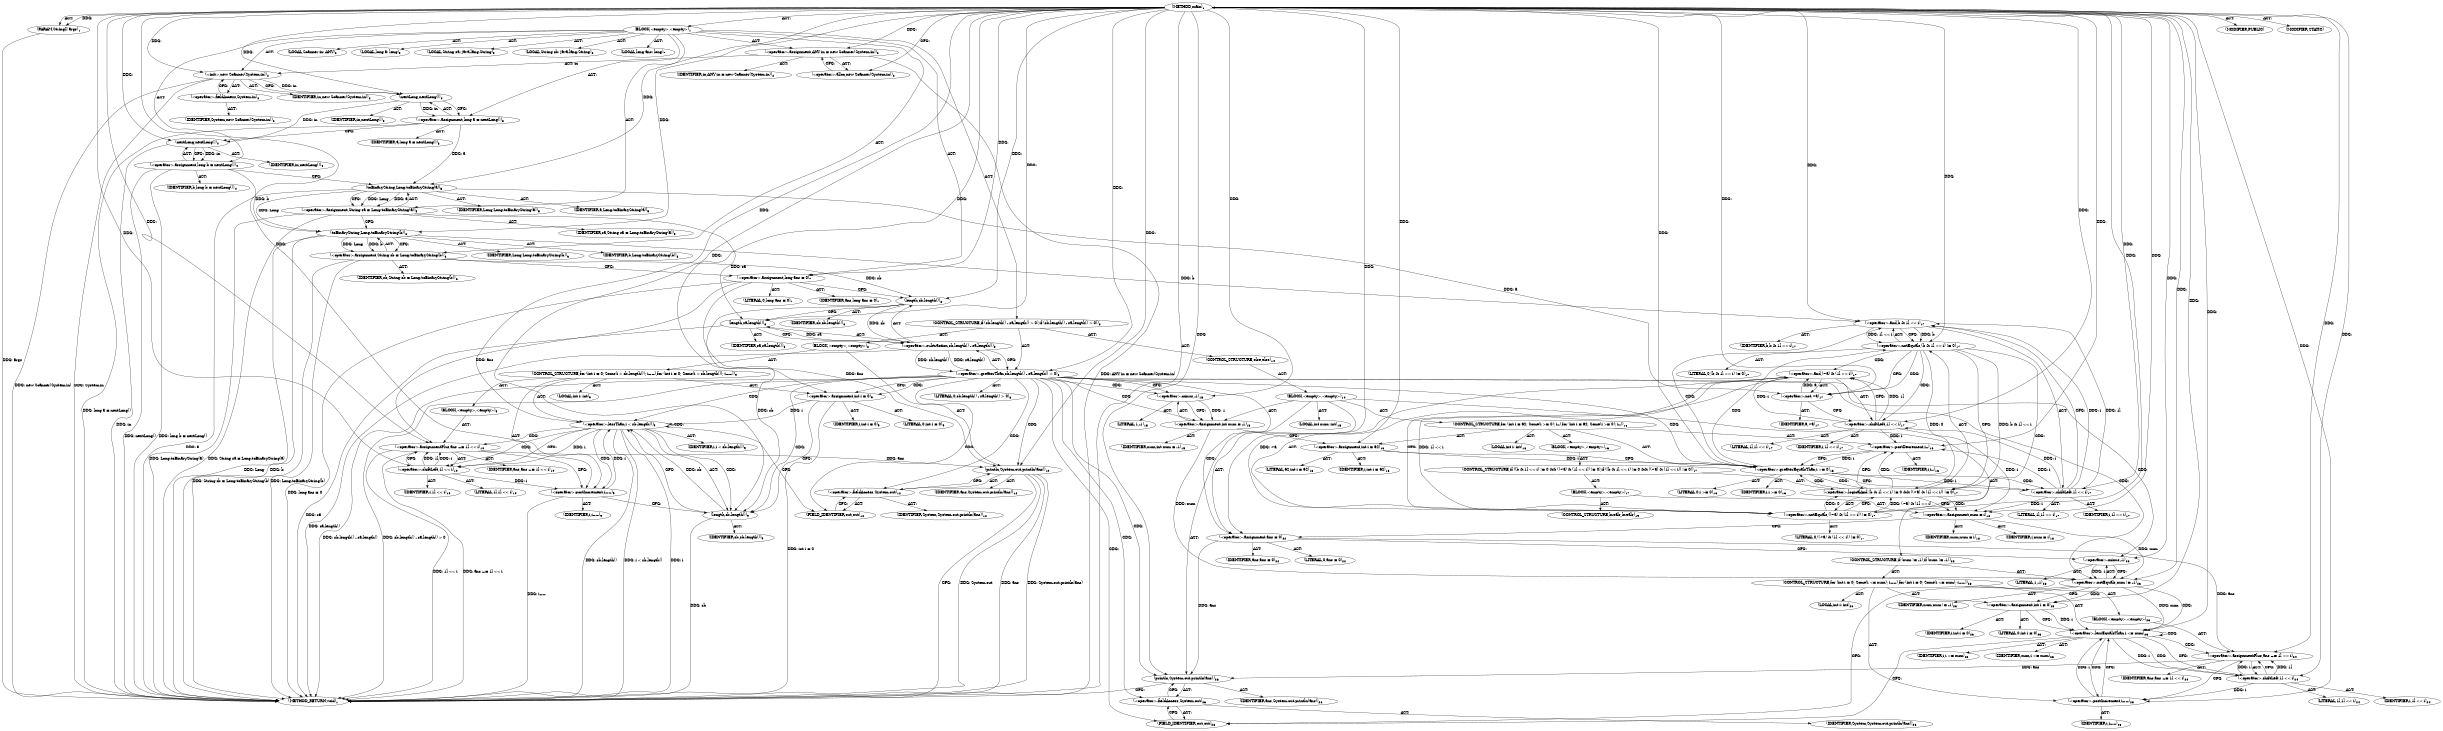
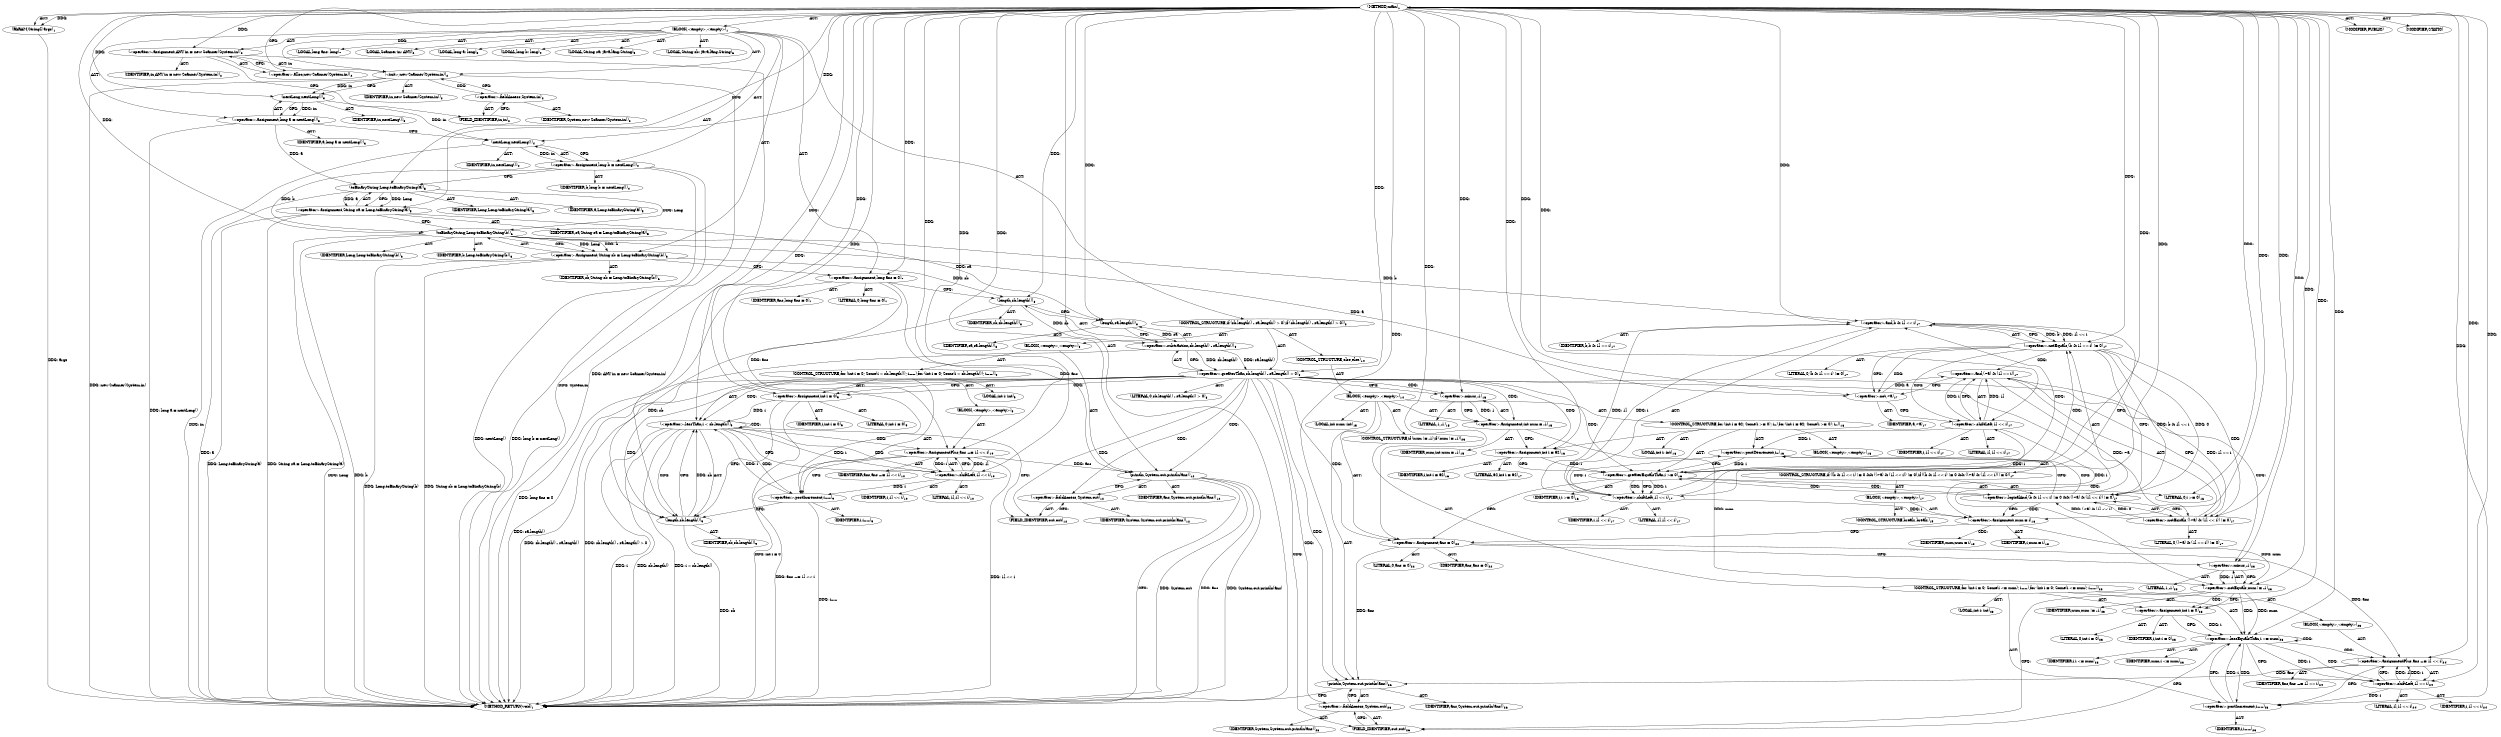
(1982, 16) -> (2138, 17)
none -> (521, 52)
(237, 86) -> (462, 86)
none -> (485, 120)
(1110, 240) -> (1182, 288)
none -> (1476, 383)
(1825, 386) -> (1937, 386)
(395, 390) -> none
(717, 448) -> none
(1311, 470) -> (1520, 475)
(1921, 470) -> none
none -> (1518, 495)
(1960, 527) -> (1984, 532)
(2005, 572) -> none
